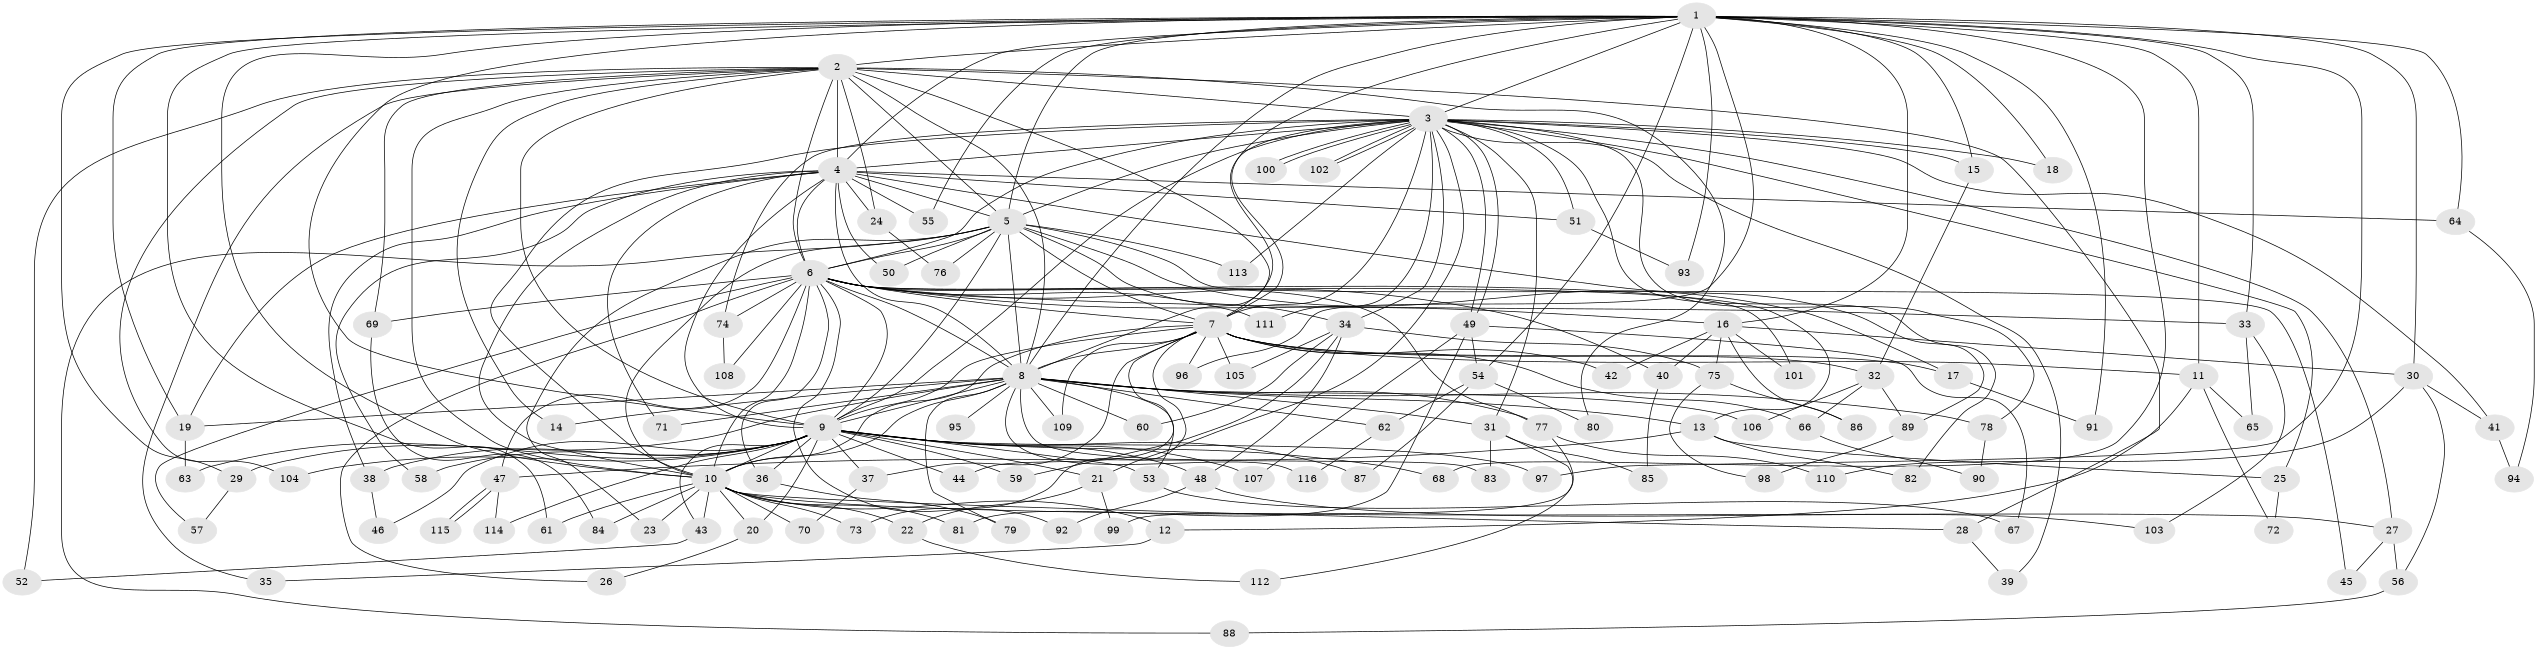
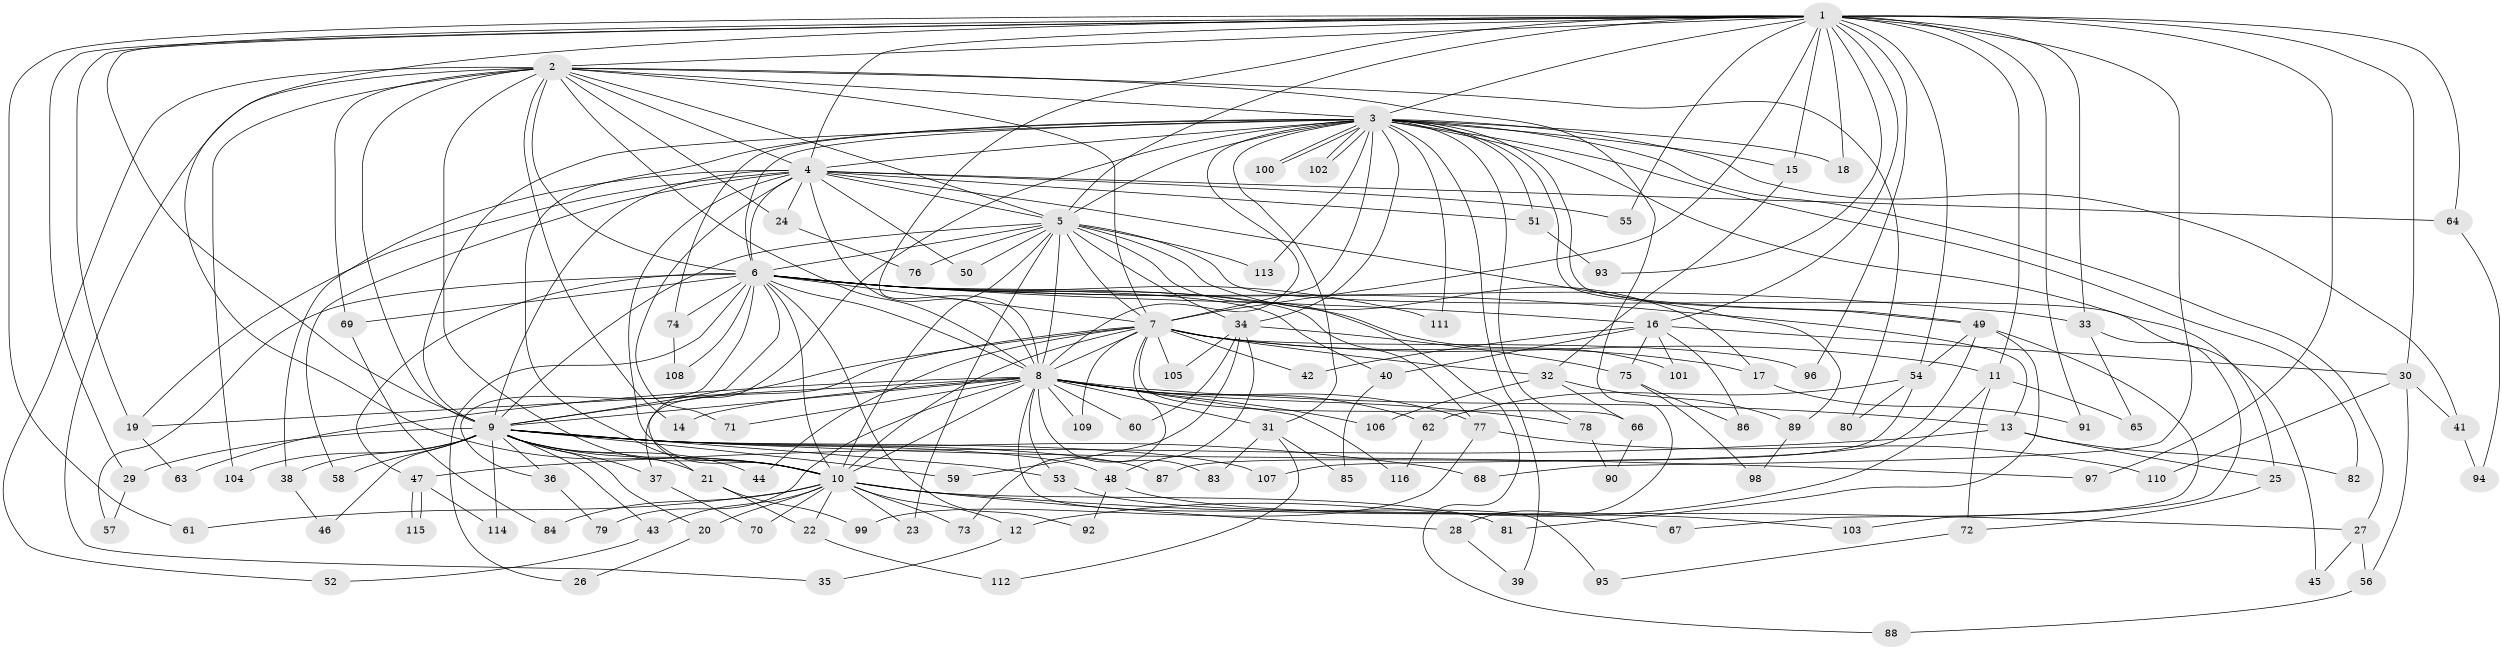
none -> (1785, 557)
